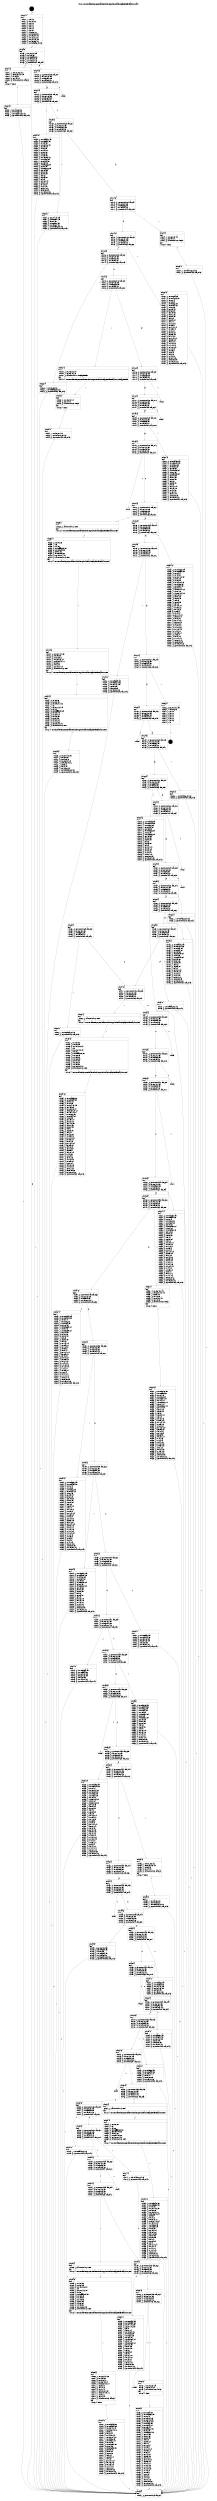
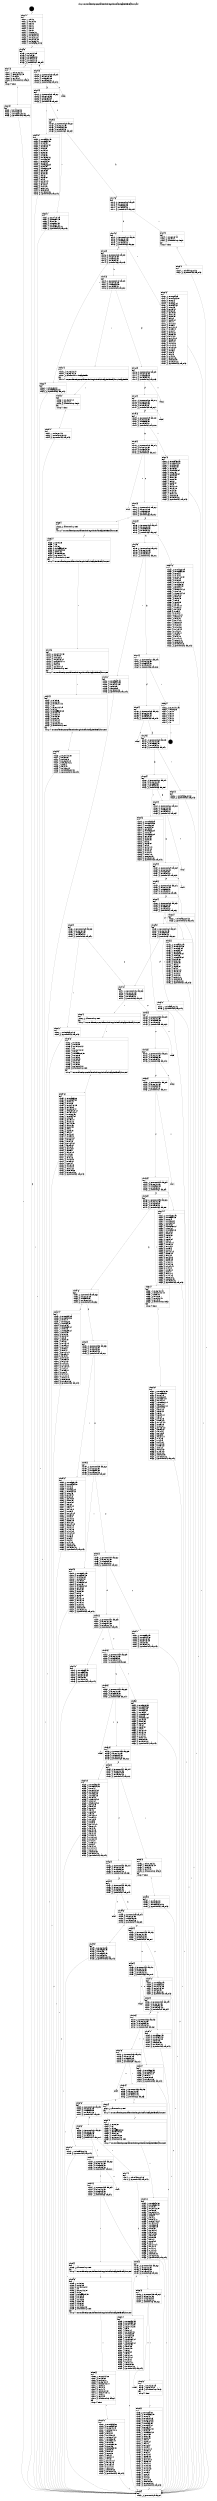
(82, 1308) -> (80, 1308)
